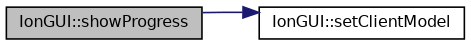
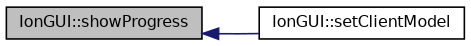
(223, 12) -> (239, 34)
